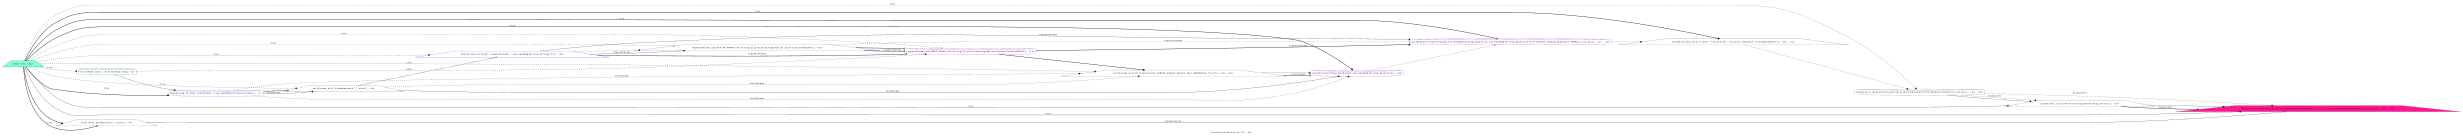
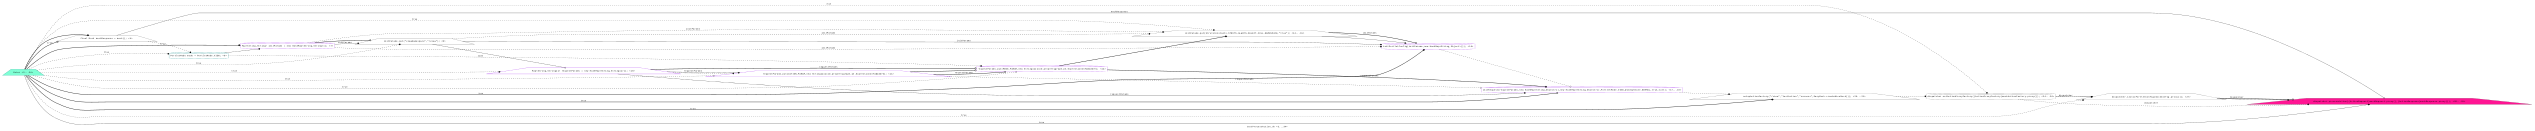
none -> (172, 46)
(1009, 107) -> (1045, 116)
